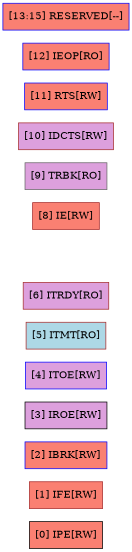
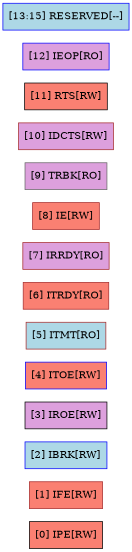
(66, 17) -> (66, 17)
(66, 57) -> (66, 57)
(66, 96) -> (66, 96)
none -> (66, 256)
(66, 296) -> (66, 296)
(66, 376) -> (66, 376)
(66, 455) -> (66, 455)
